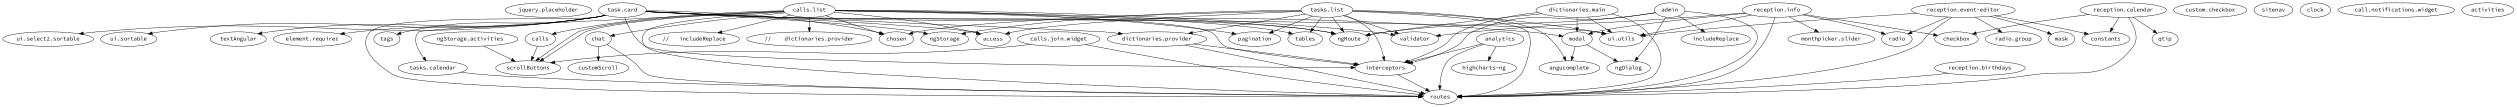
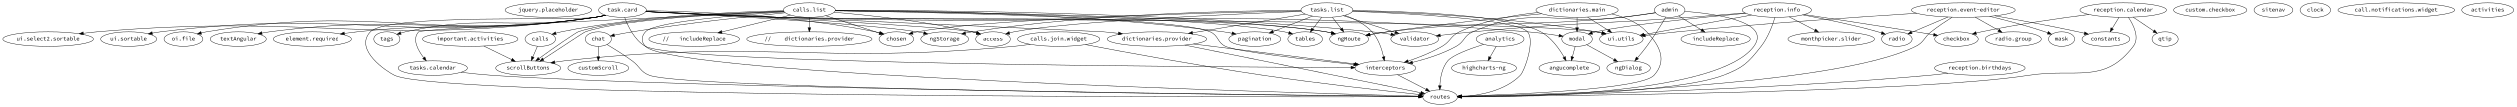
none -> (183, 39)
(470, 39) -> (470, 39)
(1453, 51) -> none
